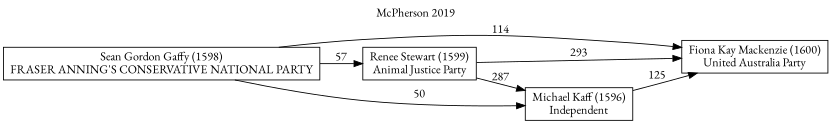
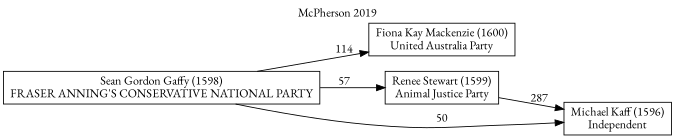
(575, 60) -> none
(661, 83) -> none
